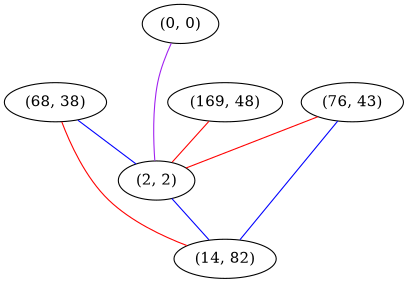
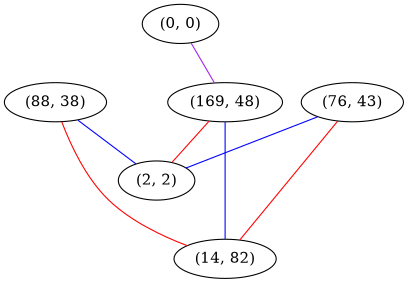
(155, 101) -> (203, 63)
(55, 102) -> (55, 102)
(252, 142) -> (252, 142)
(289, 180) -> (289, 180)
(190, 219) -> (225, 180)
